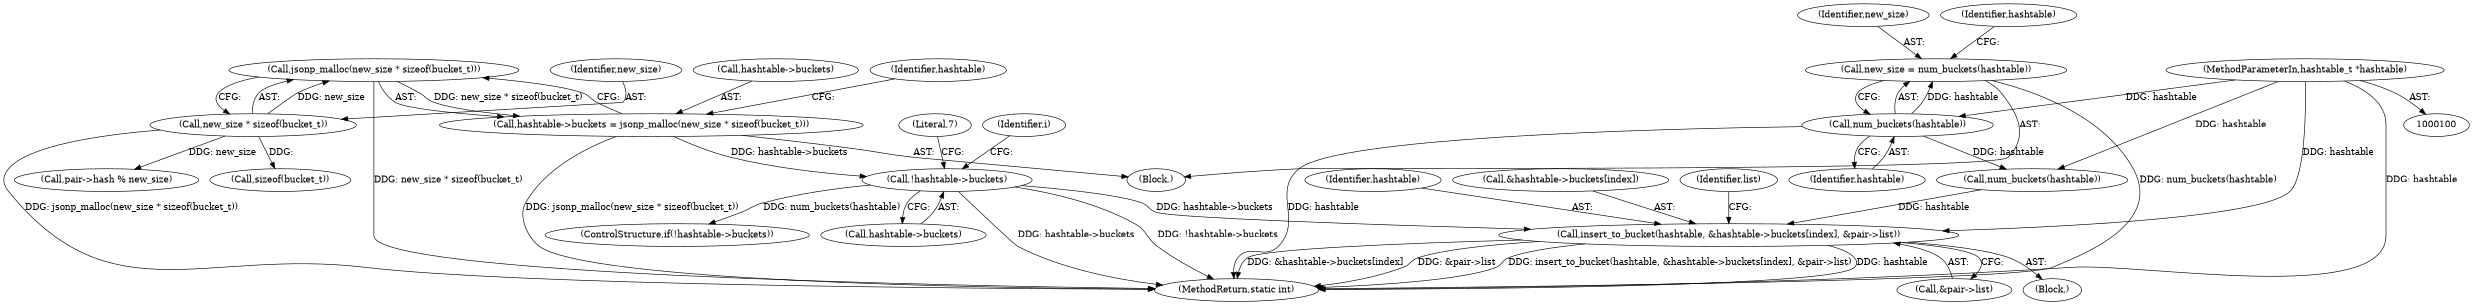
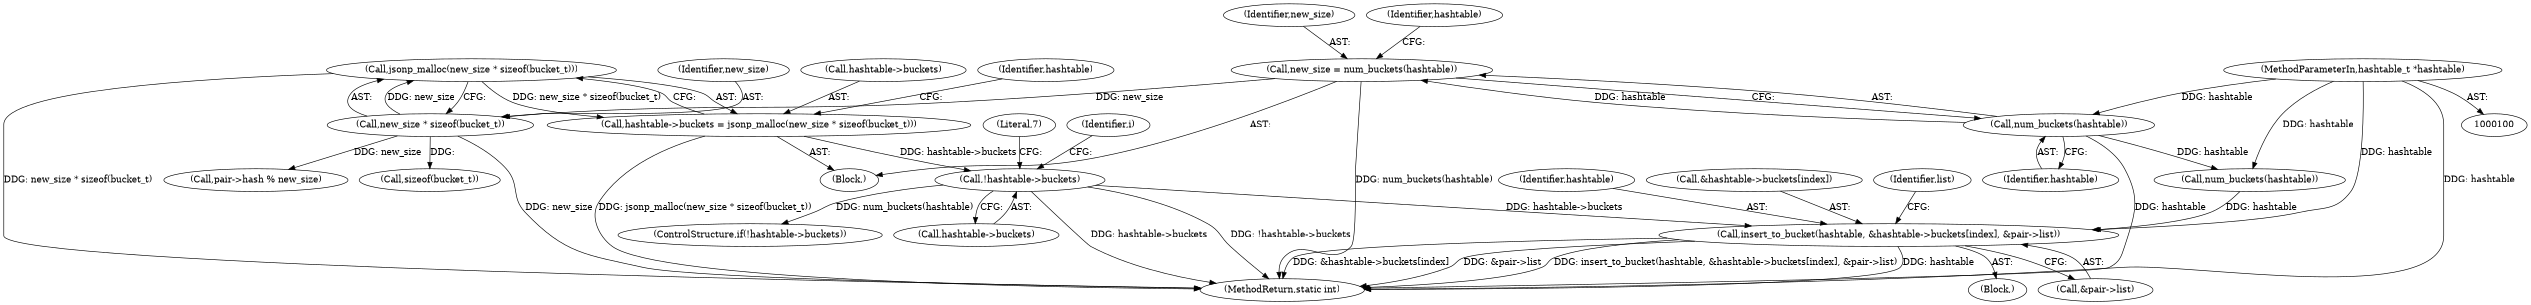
none -> (892, 105)
(132, 208) -> (559, 208)
